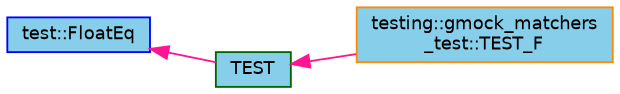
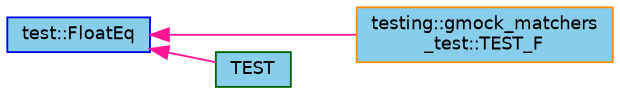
(333, 58) -> (263, 35)
